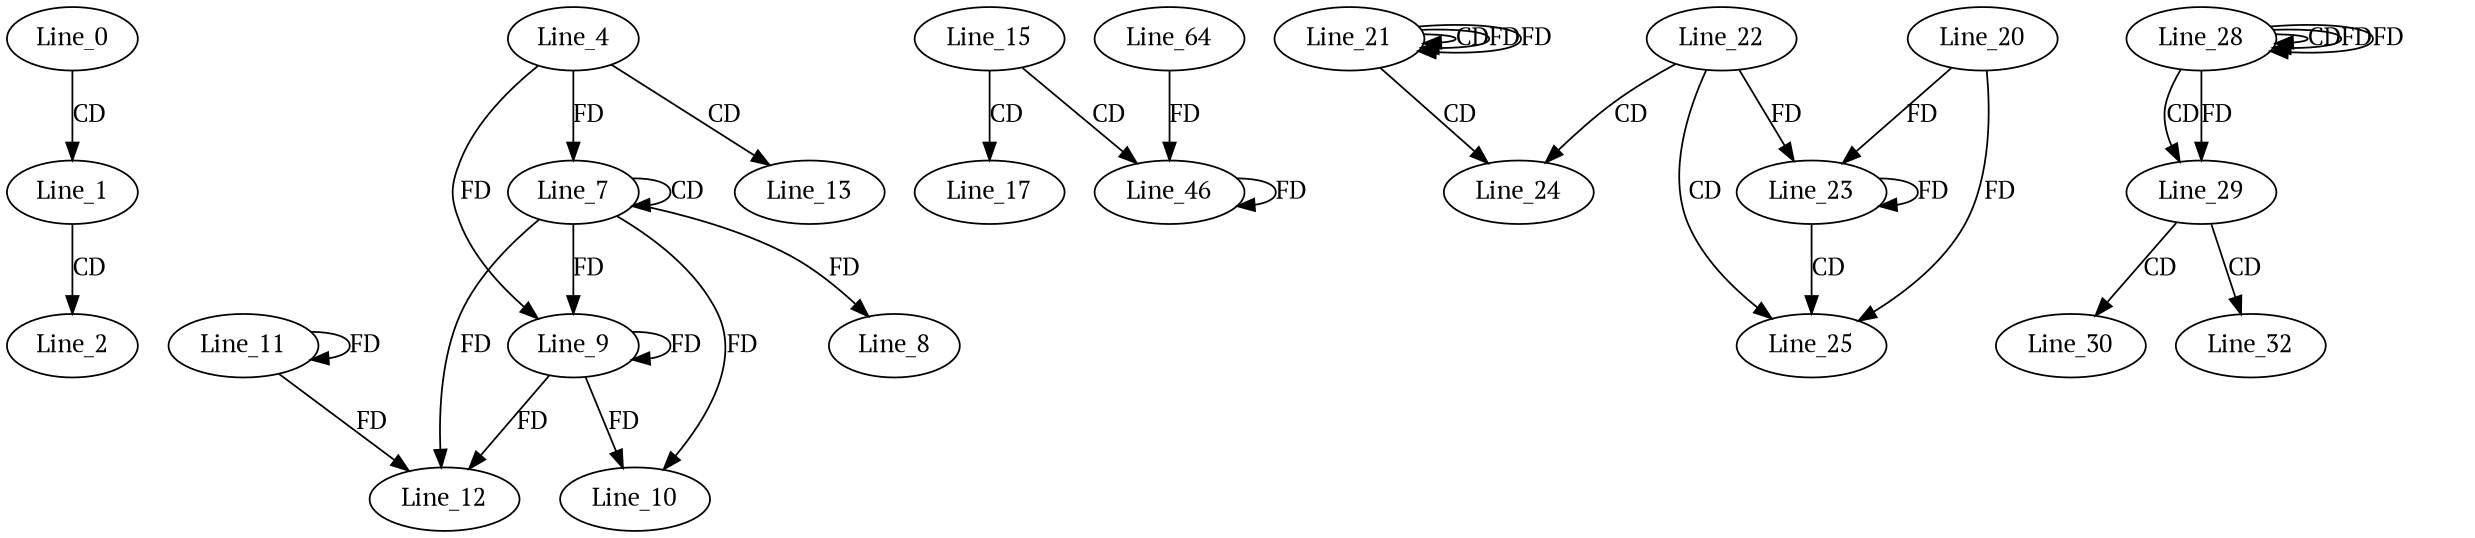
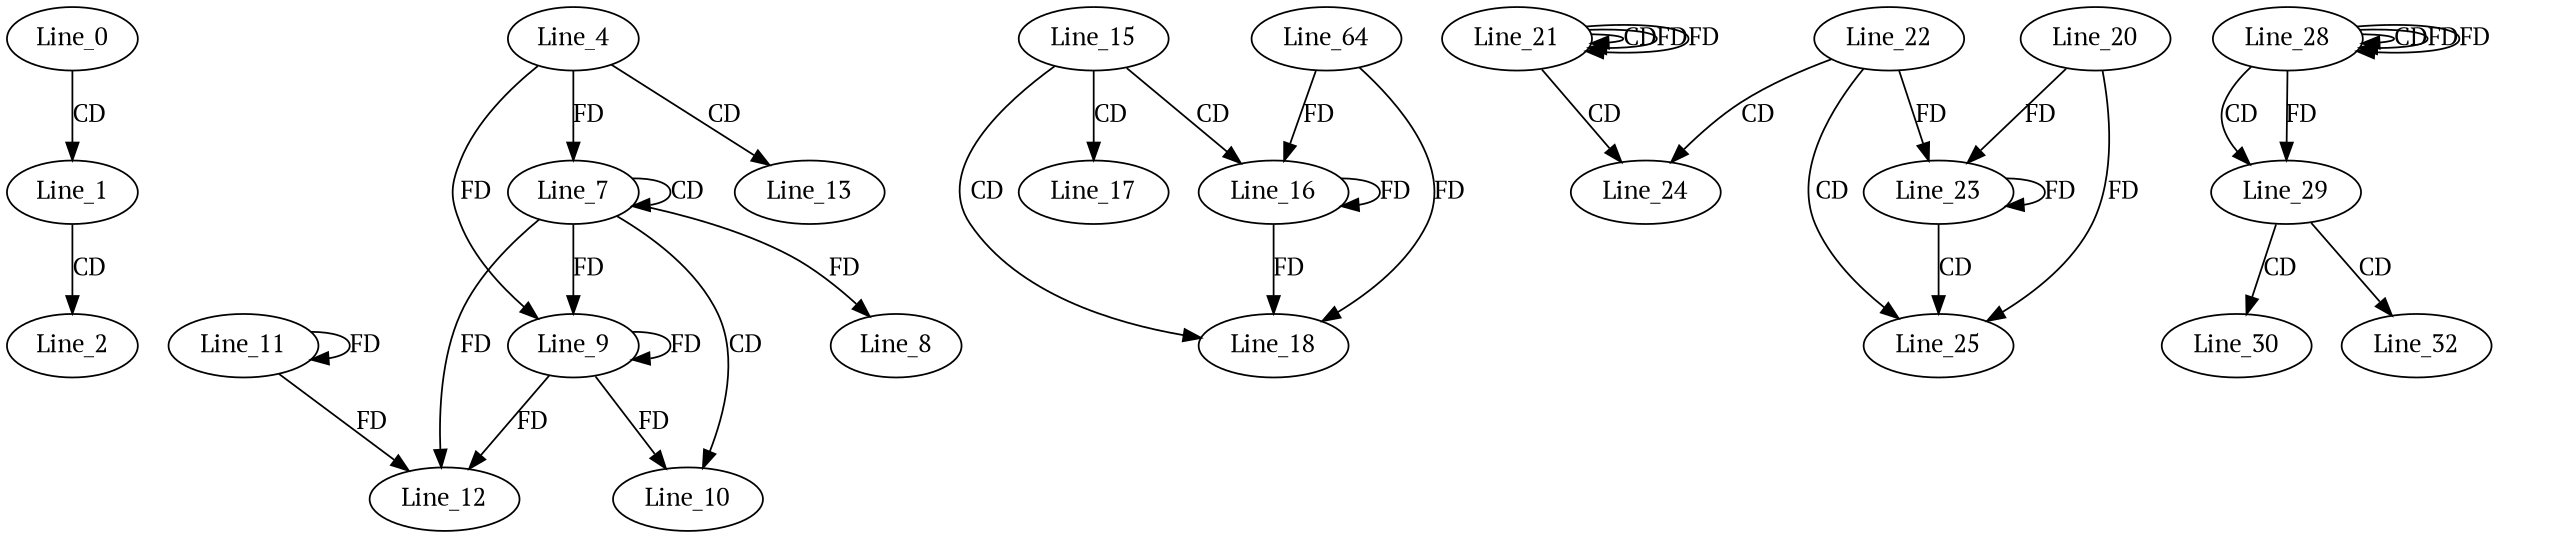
(1170, 192) -> (1274, 192)
(743, 346) -> (745, 346)
none -> (1274, 346)
